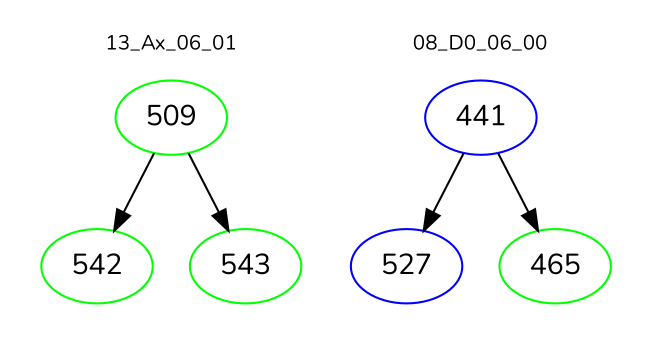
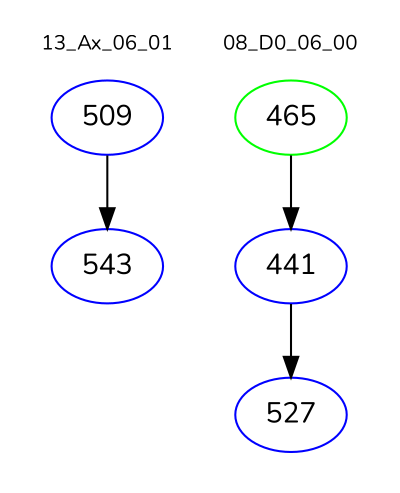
(171, 118) -> (107, 118)
(513, 183) -> (291, 182)
(97, 266) -> none
(246, 266) -> (107, 266)
